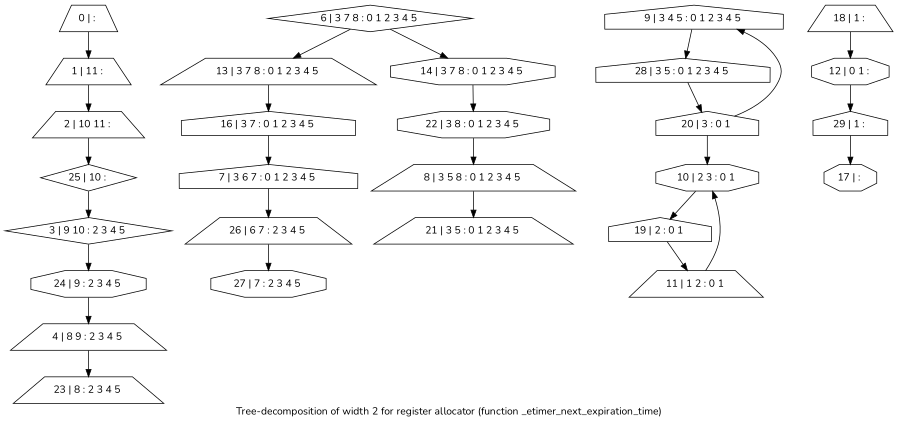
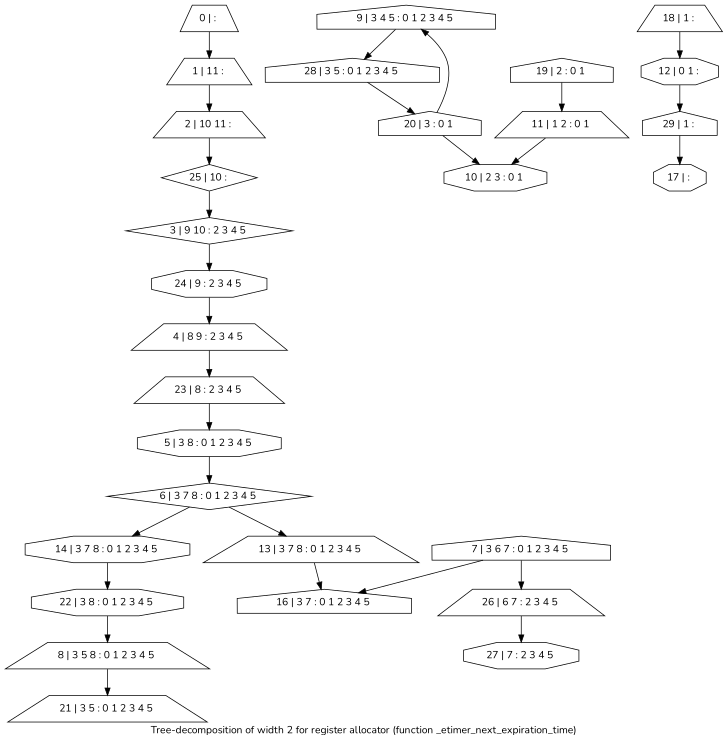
(268, 146) -> (424, 576)
(685, 202) -> none
none -> (209, 443)
